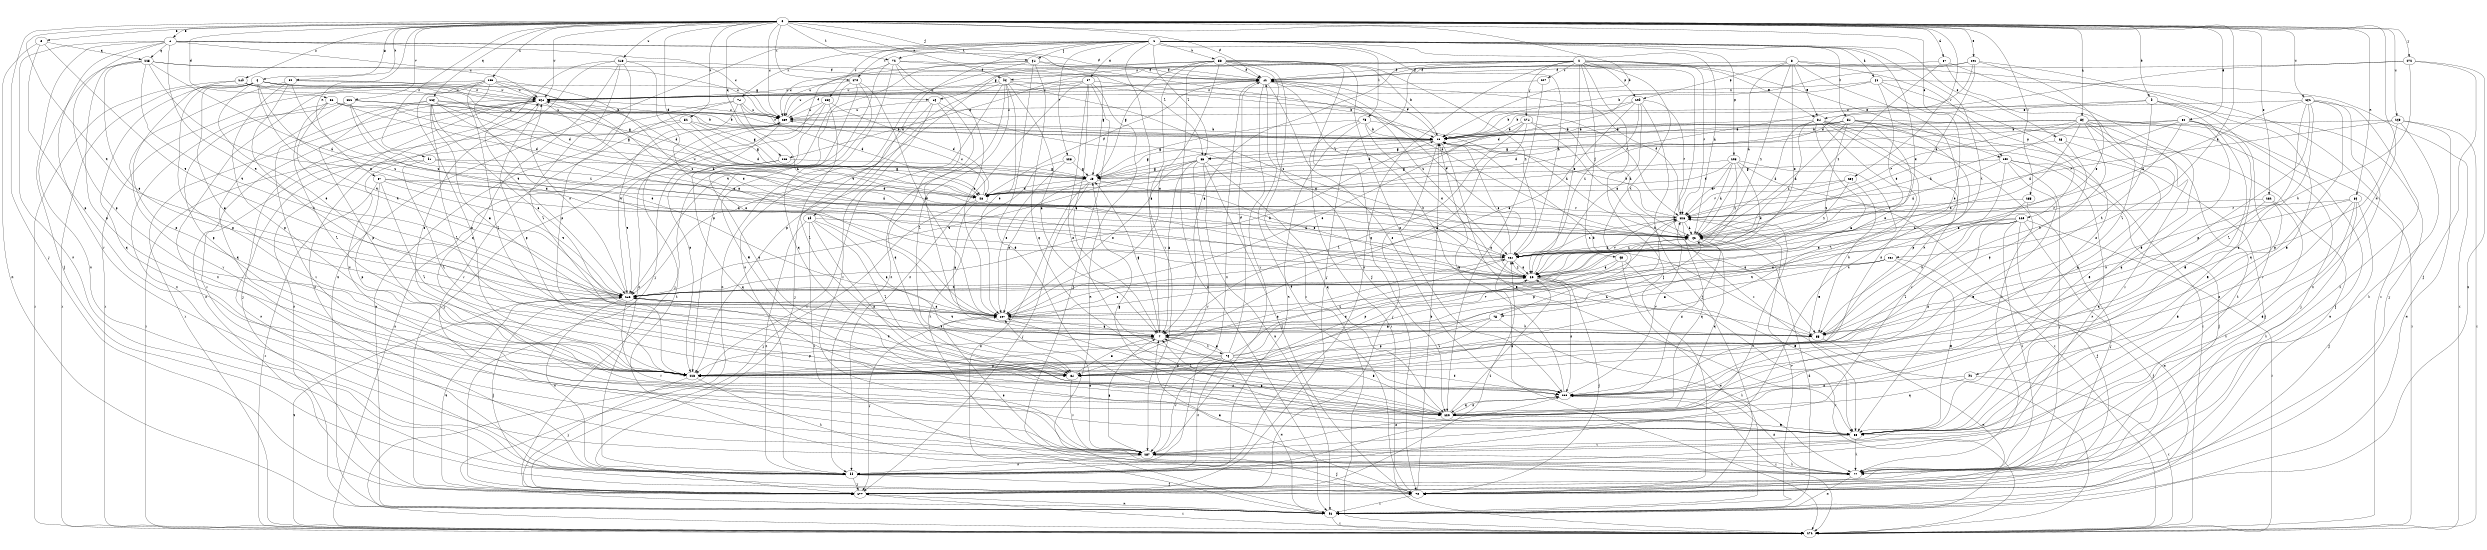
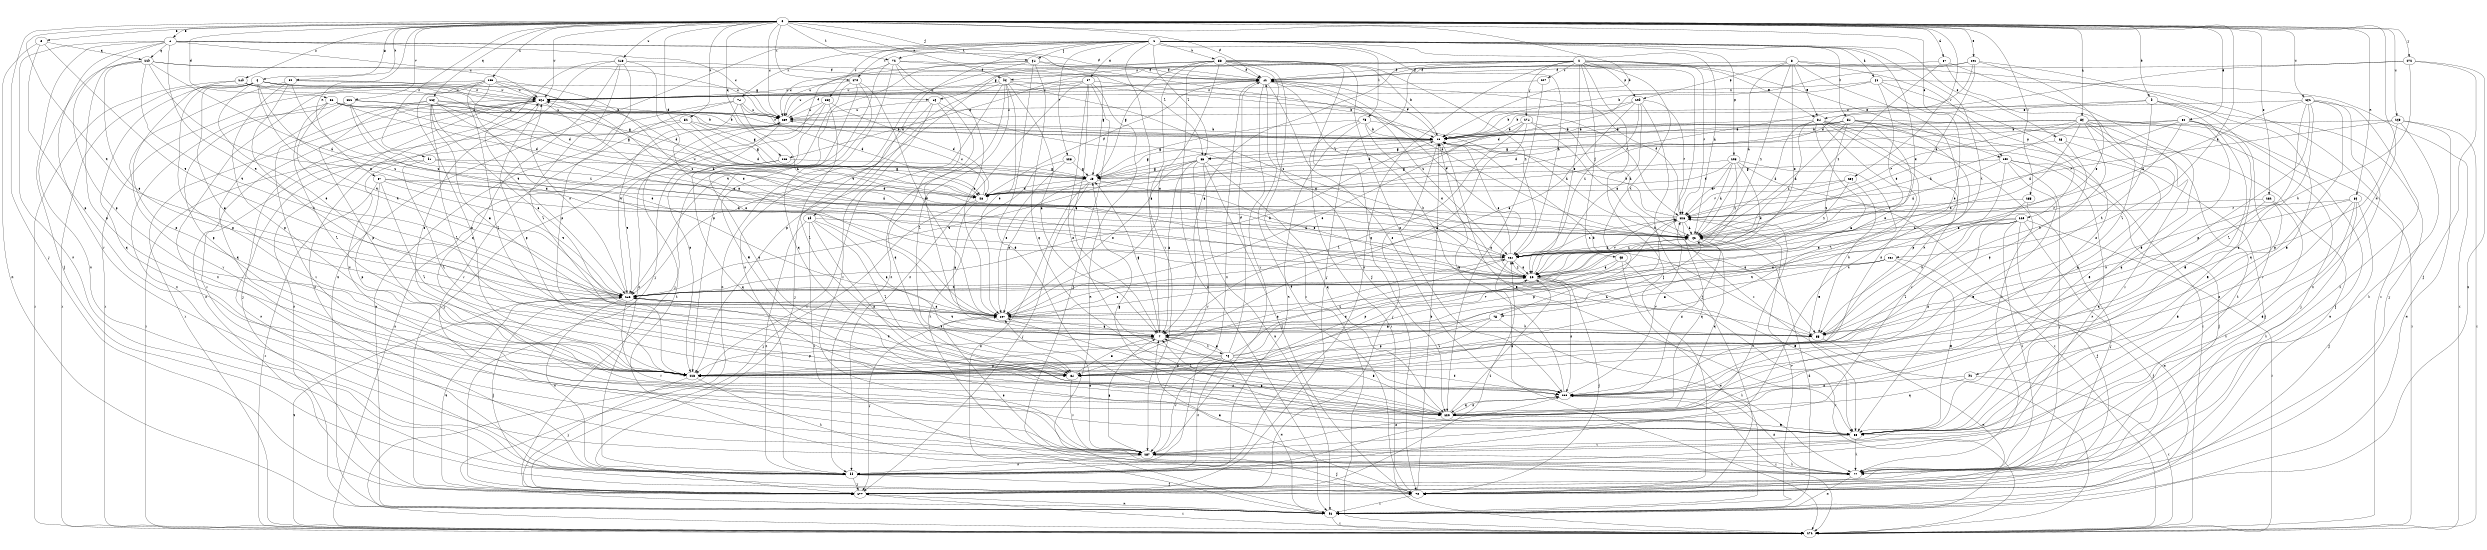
(147, 61) -> (147, 61)
(662, 105) -> (556, 112)
(1382, 207) -> none
